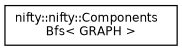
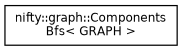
(91, 25) -> (91, 25)
